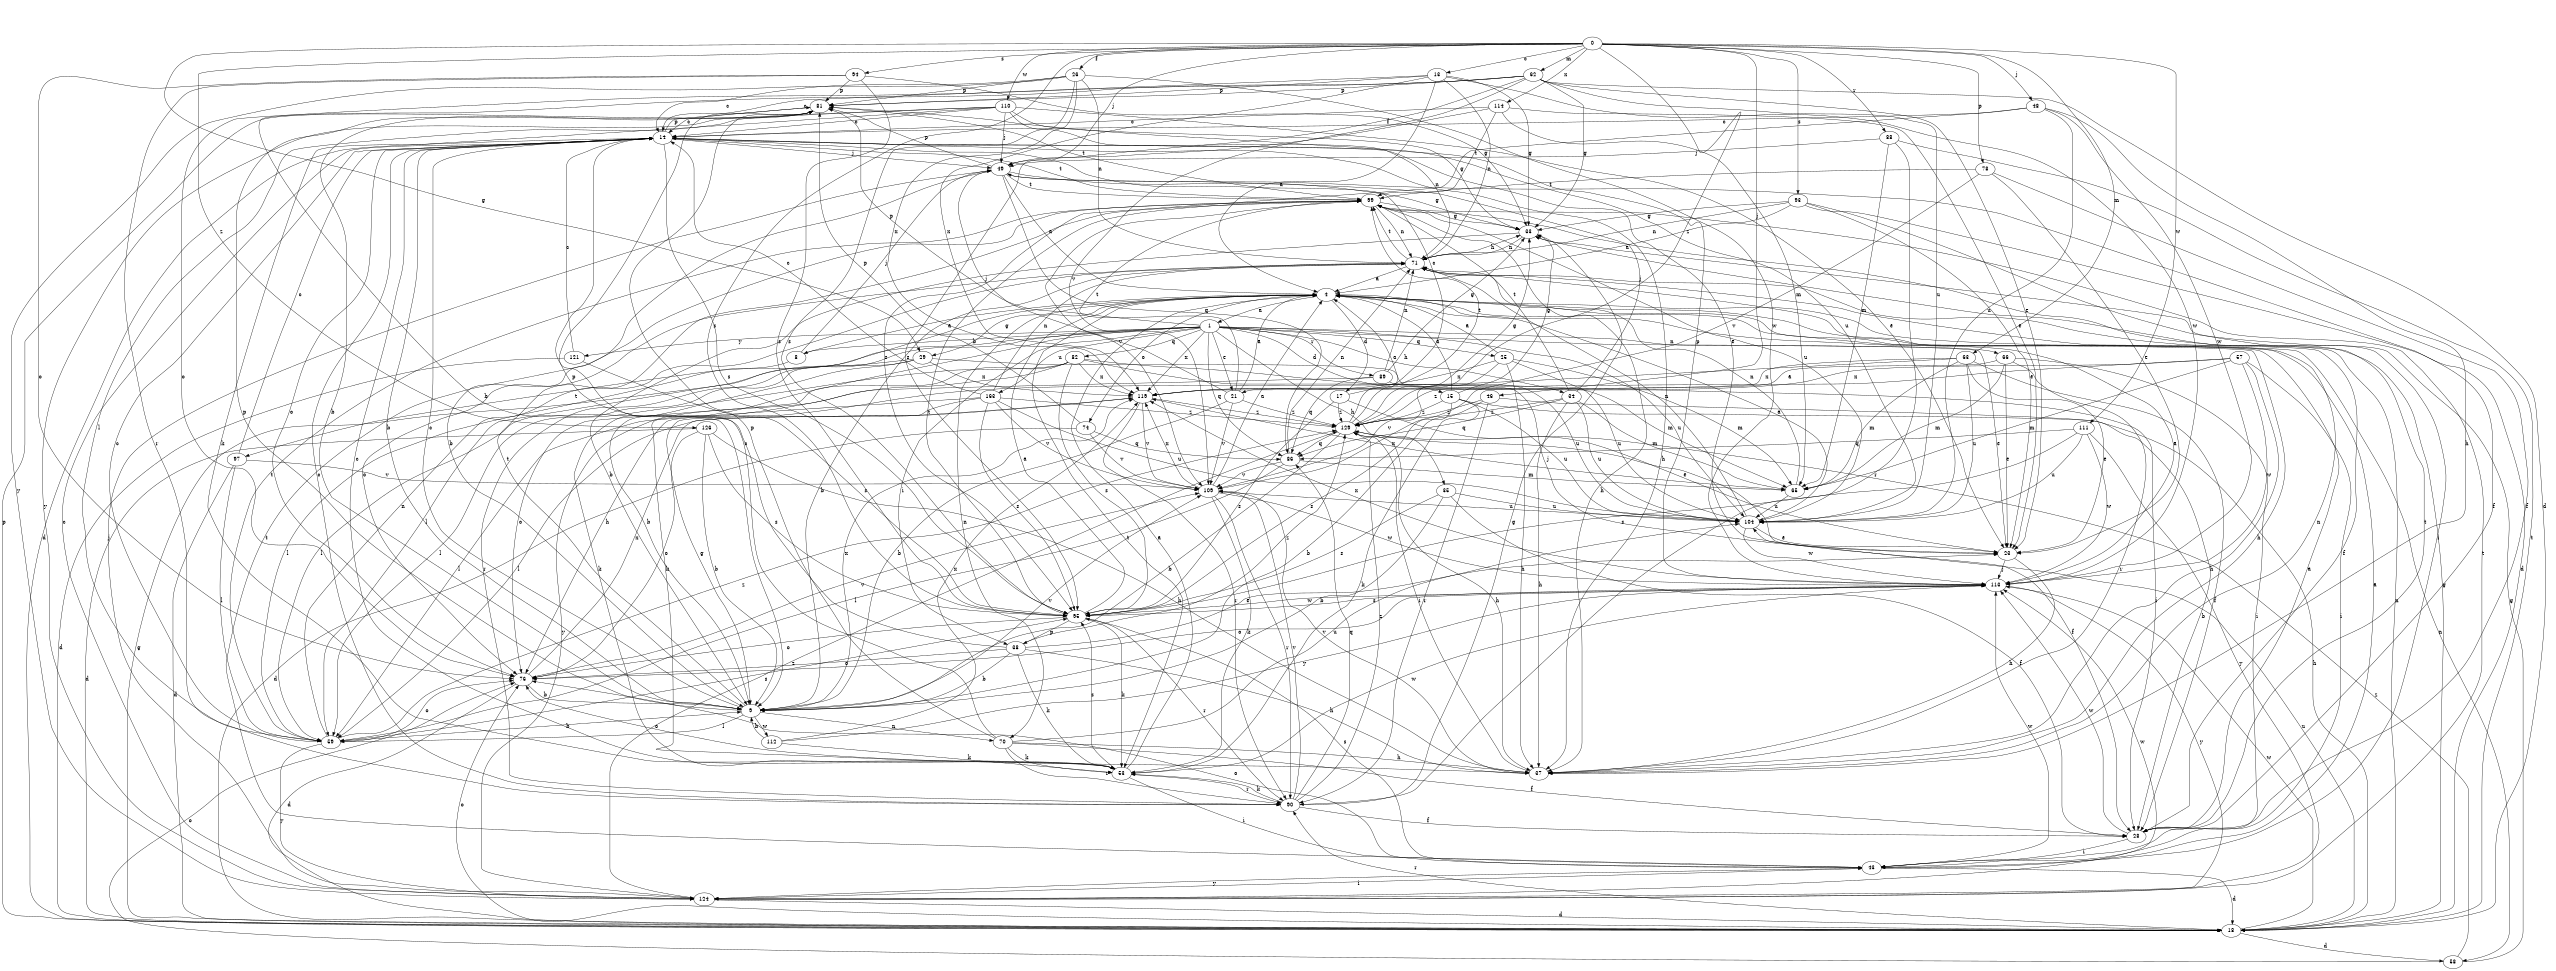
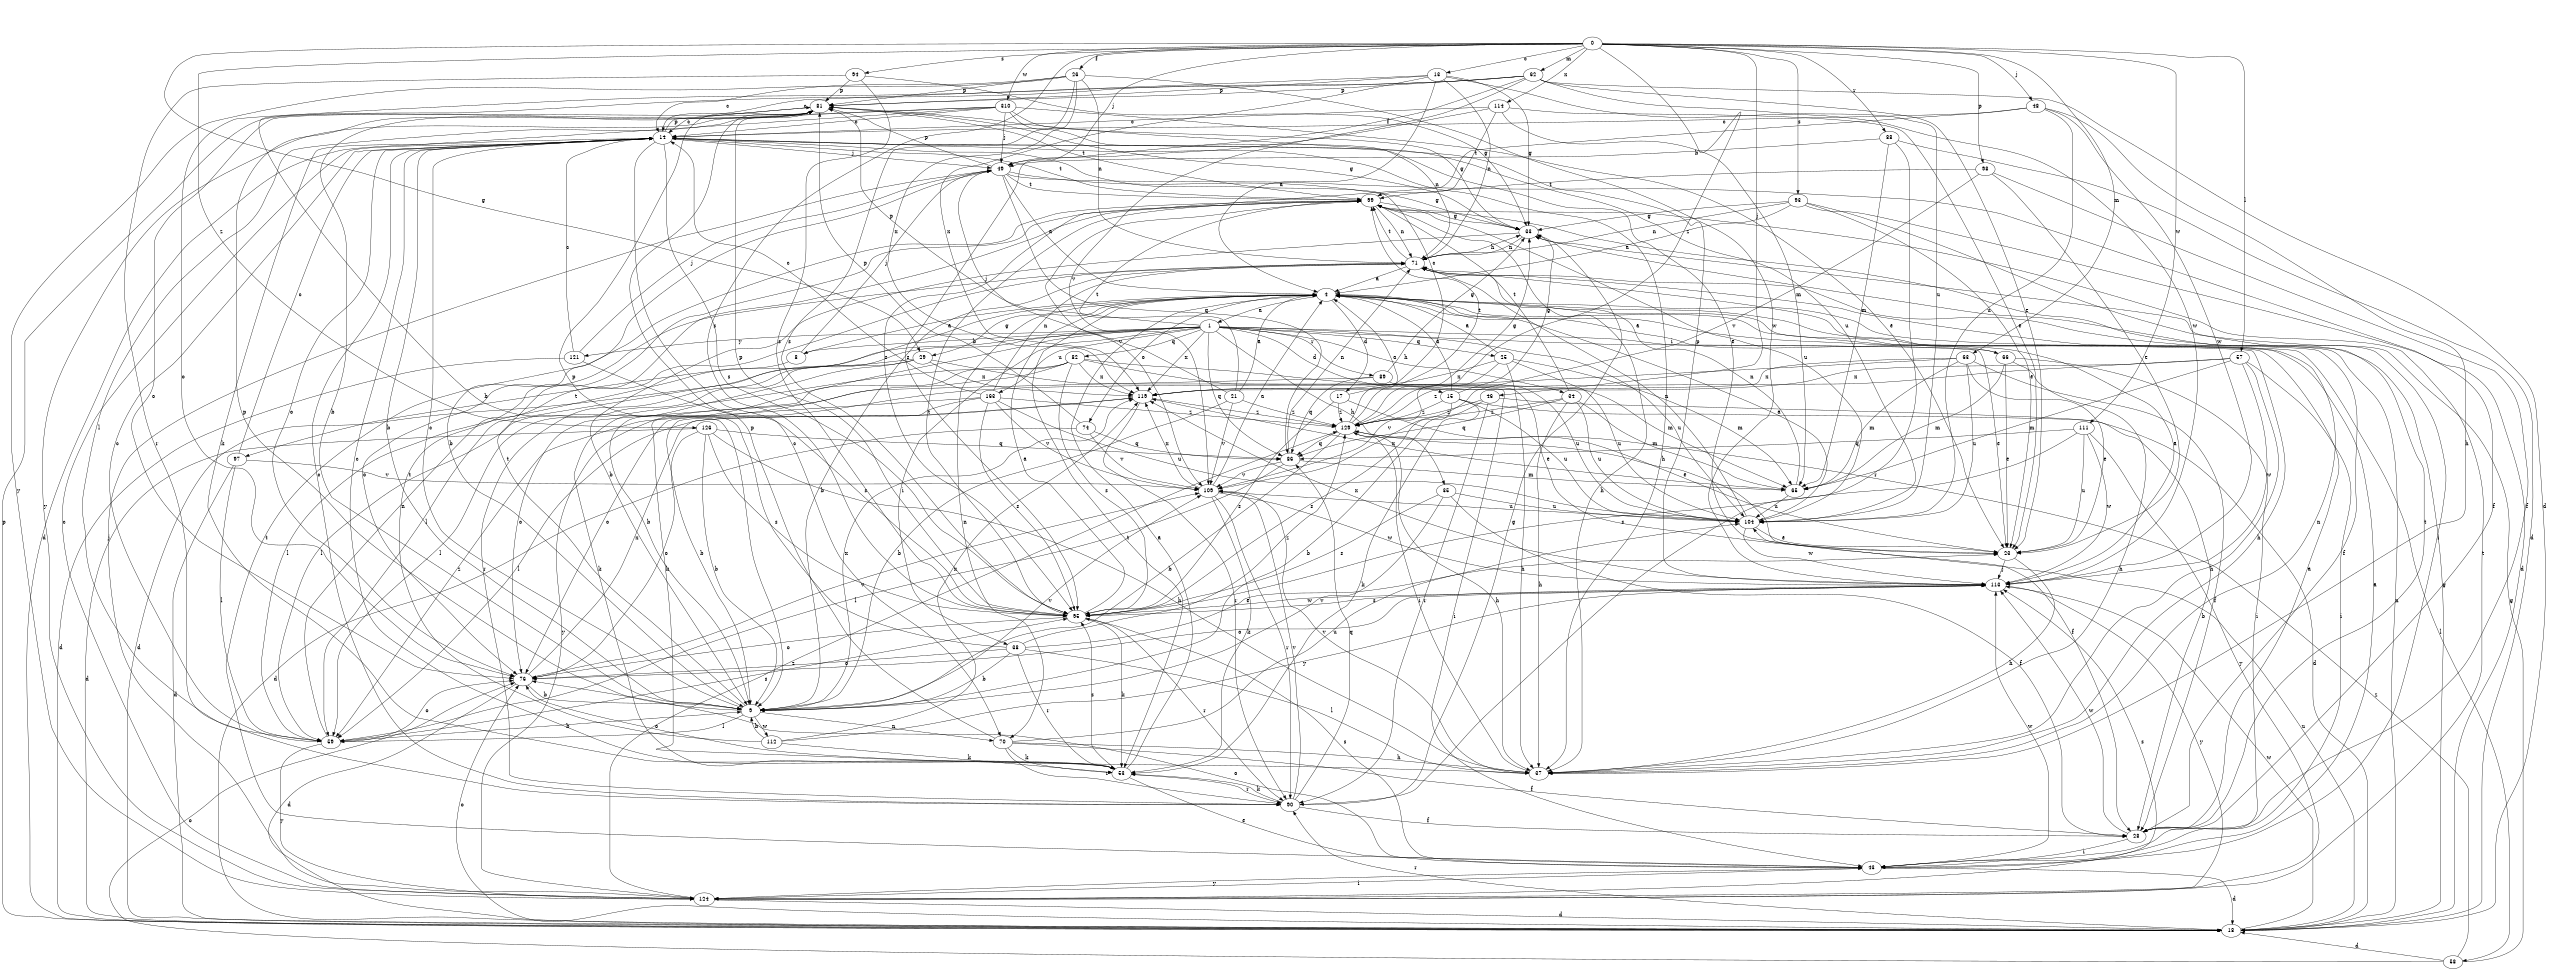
none -> (2065, 51)
(1006, 106) -> (1006, 106)
(39, 131) -> (164, 224)
(1583, 148) -> (1193, 161)
(1697, 153) -> (1697, 153)
(1985, 169) -> (1985, 169)
(1387, 189) -> (766, 226)
(635, 293) -> (623, 368)
(1400, 323) -> none
(1672, 342) -> (1672, 342)
(1222, 360) -> none
(1774, 381) -> (1667, 338)
(1735, 392) -> (1482, 503)
none -> (997, 446)
(746, 458) -> (803, 468)
(1548, 460) -> (1548, 460)
(1149, 462) -> none
(1937, 516) -> (2078, 513)
(608, 522) -> (608, 522)
(2532, 538) -> (2532, 538)
(824, 553) -> none
(702, 554) -> (702, 554)
(459, 569) -> (459, 569)
(2121, 569) -> (2121, 569)
(1322, 601) -> (1322, 601)
(1379, 626) -> none
(1047, 632) -> (807, 401)
(2441, 632) -> (2441, 632)
(1544, 635) -> none
(139, 648) -> (139, 648)
(2315, 664) -> (2315, 664)
(1048, 711) -> (1048, 711)
(1332, 711) -> (1332, 711)
(2143, 742) -> (2143, 742)
(1244, 821) -> (1244, 821)
(2339, 951) -> (2344, 947)
